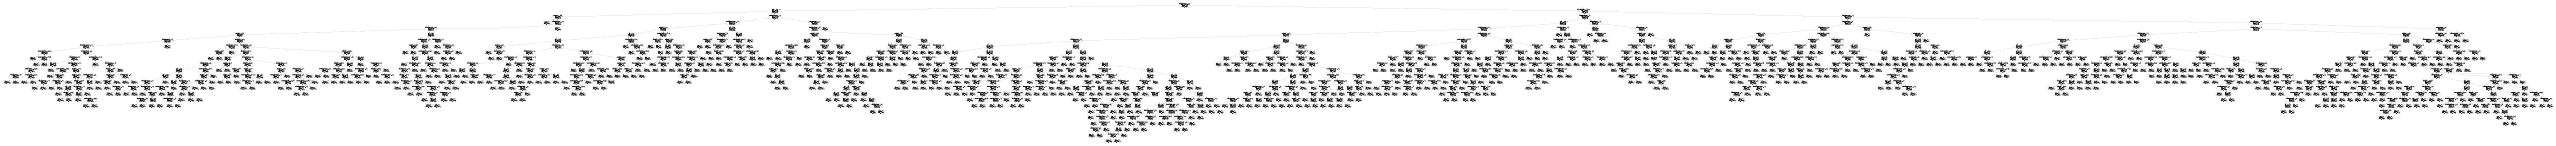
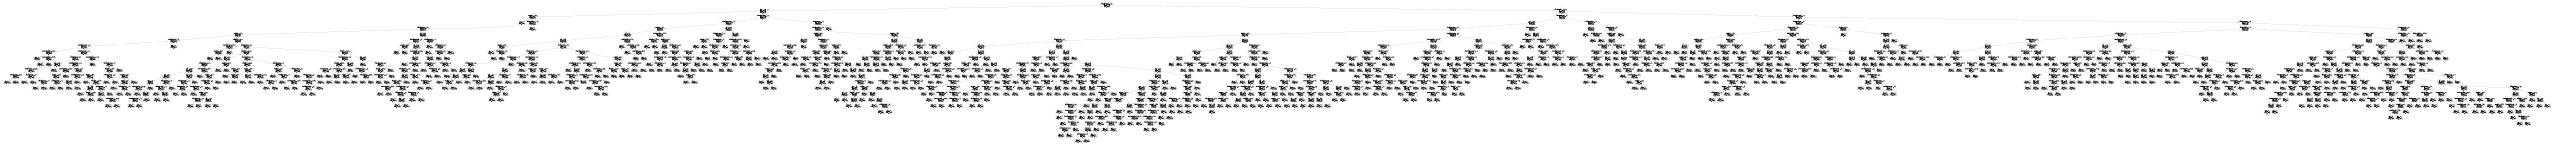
none -> (949, 76)
